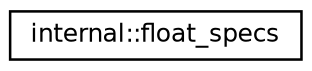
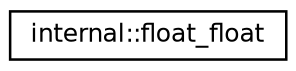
(156, 35) -> (148, 35)
